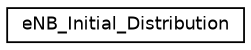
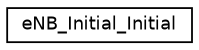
(126, 25) -> (100, 25)
